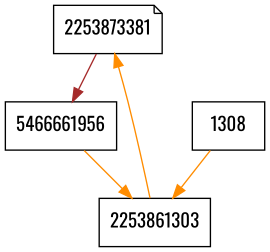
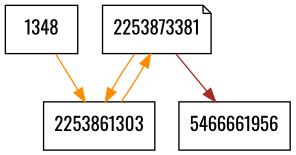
(229, 126) -> (42, 29)
(103, 170) -> (123, 72)
